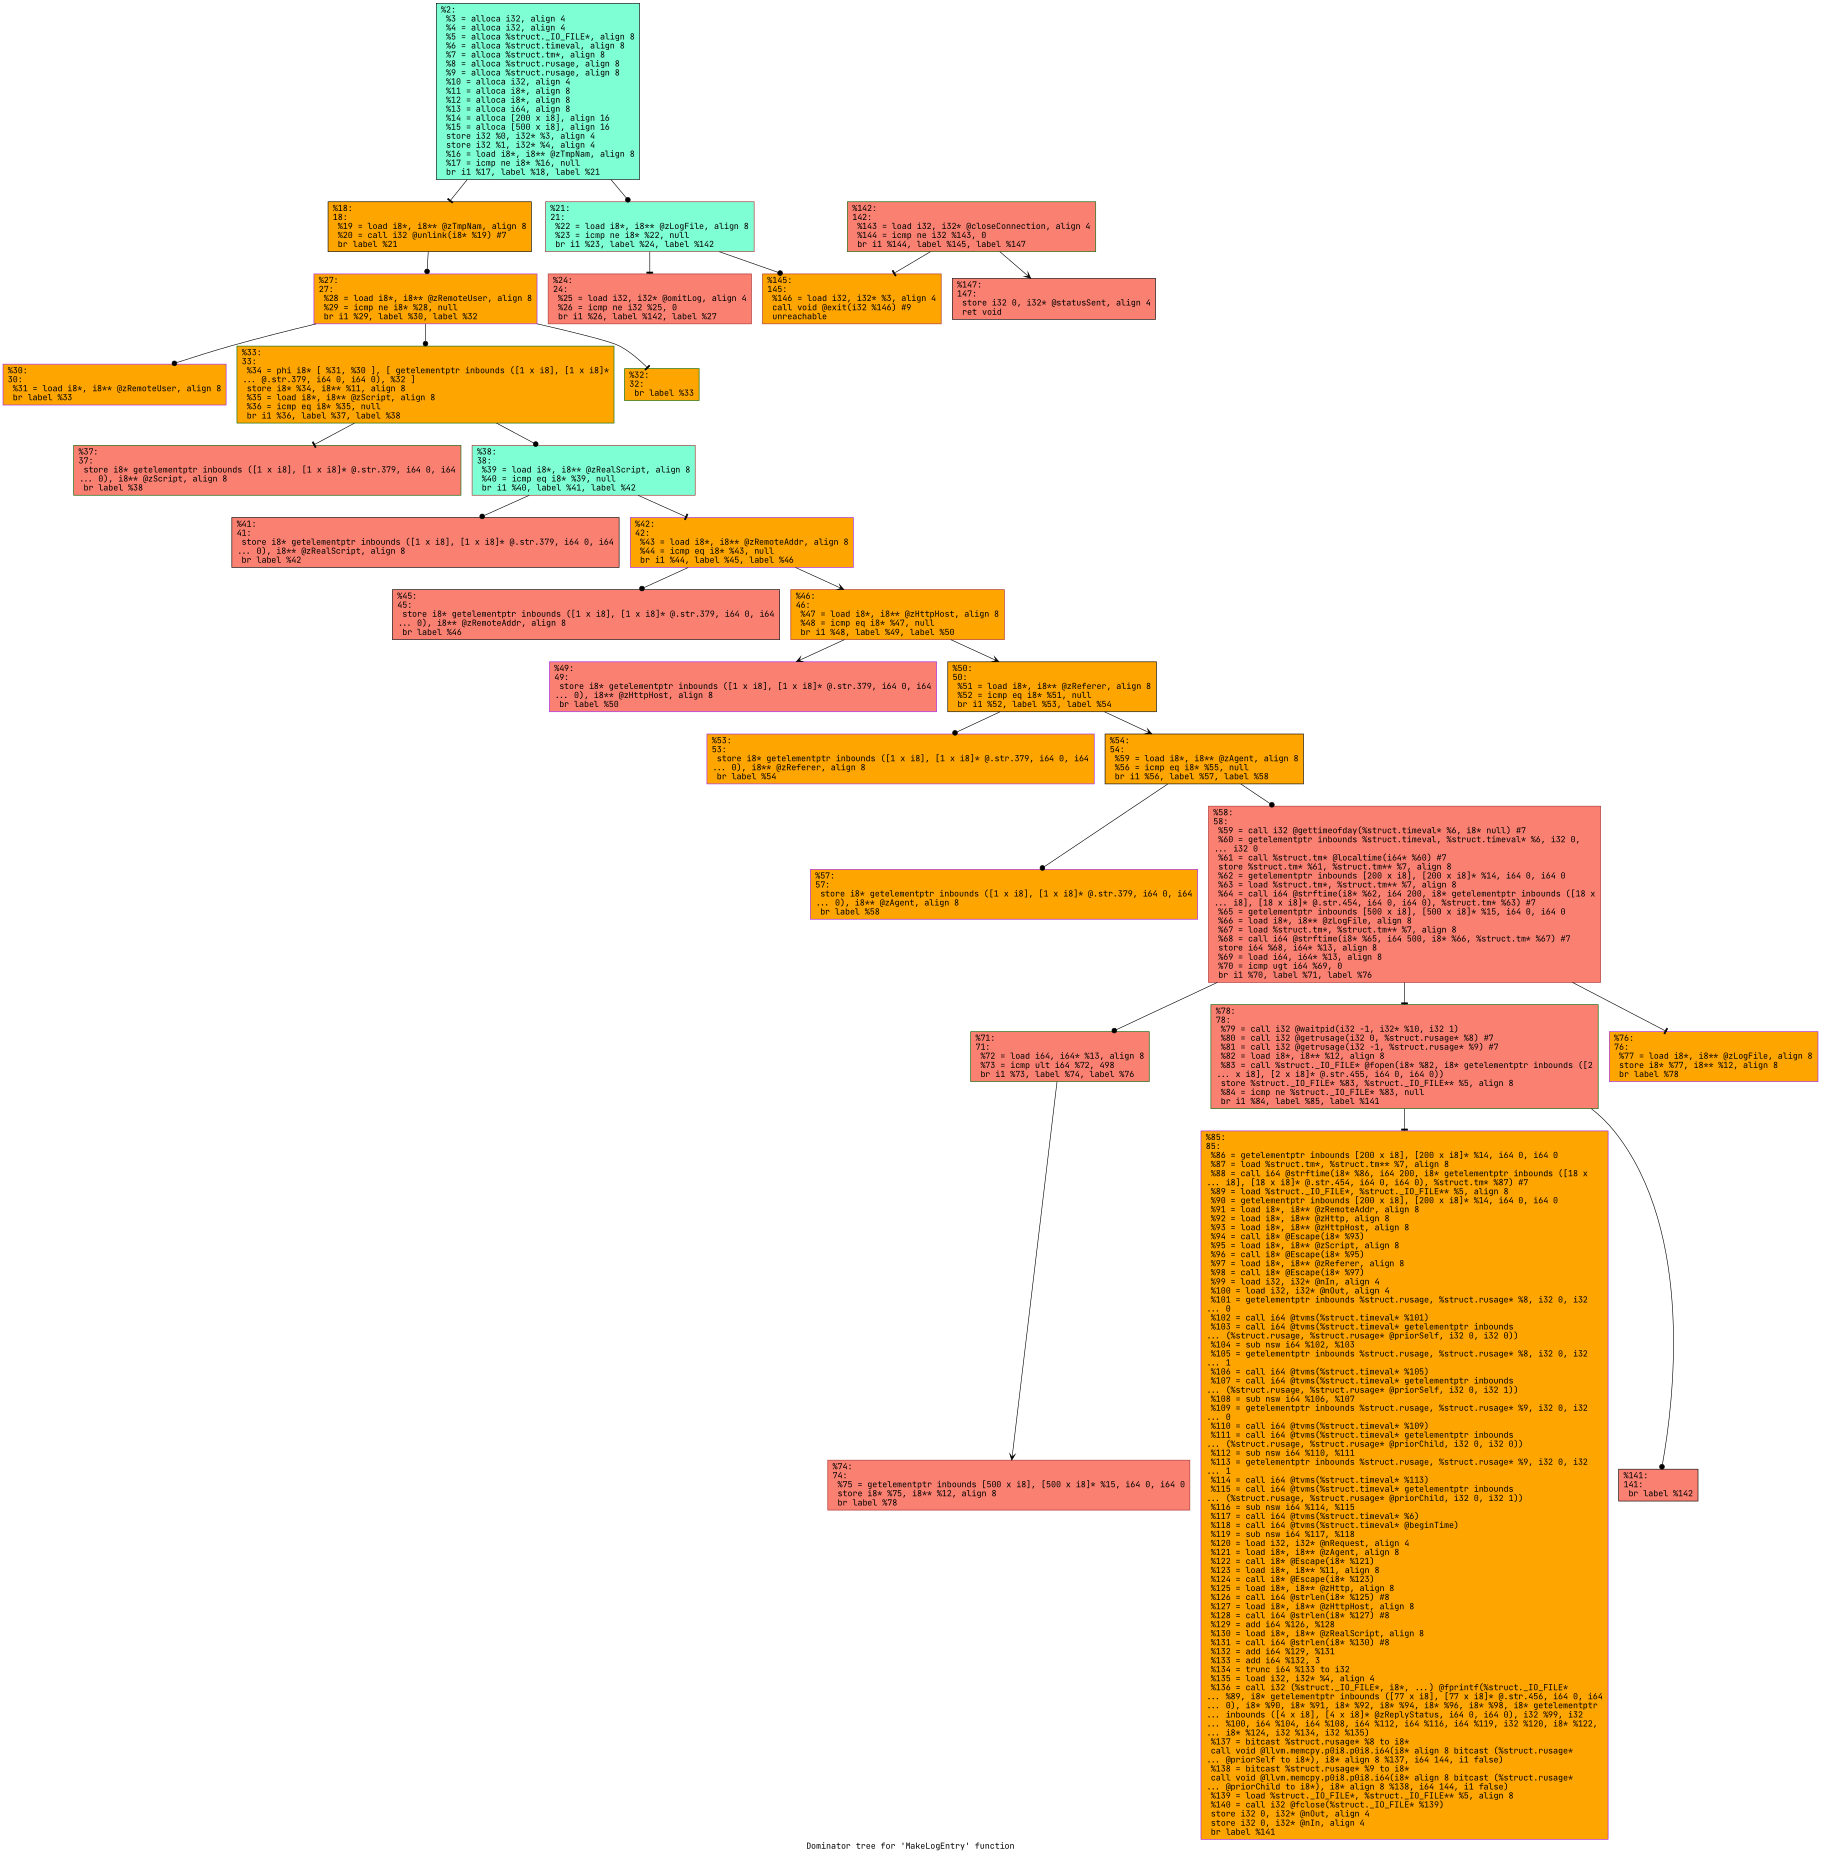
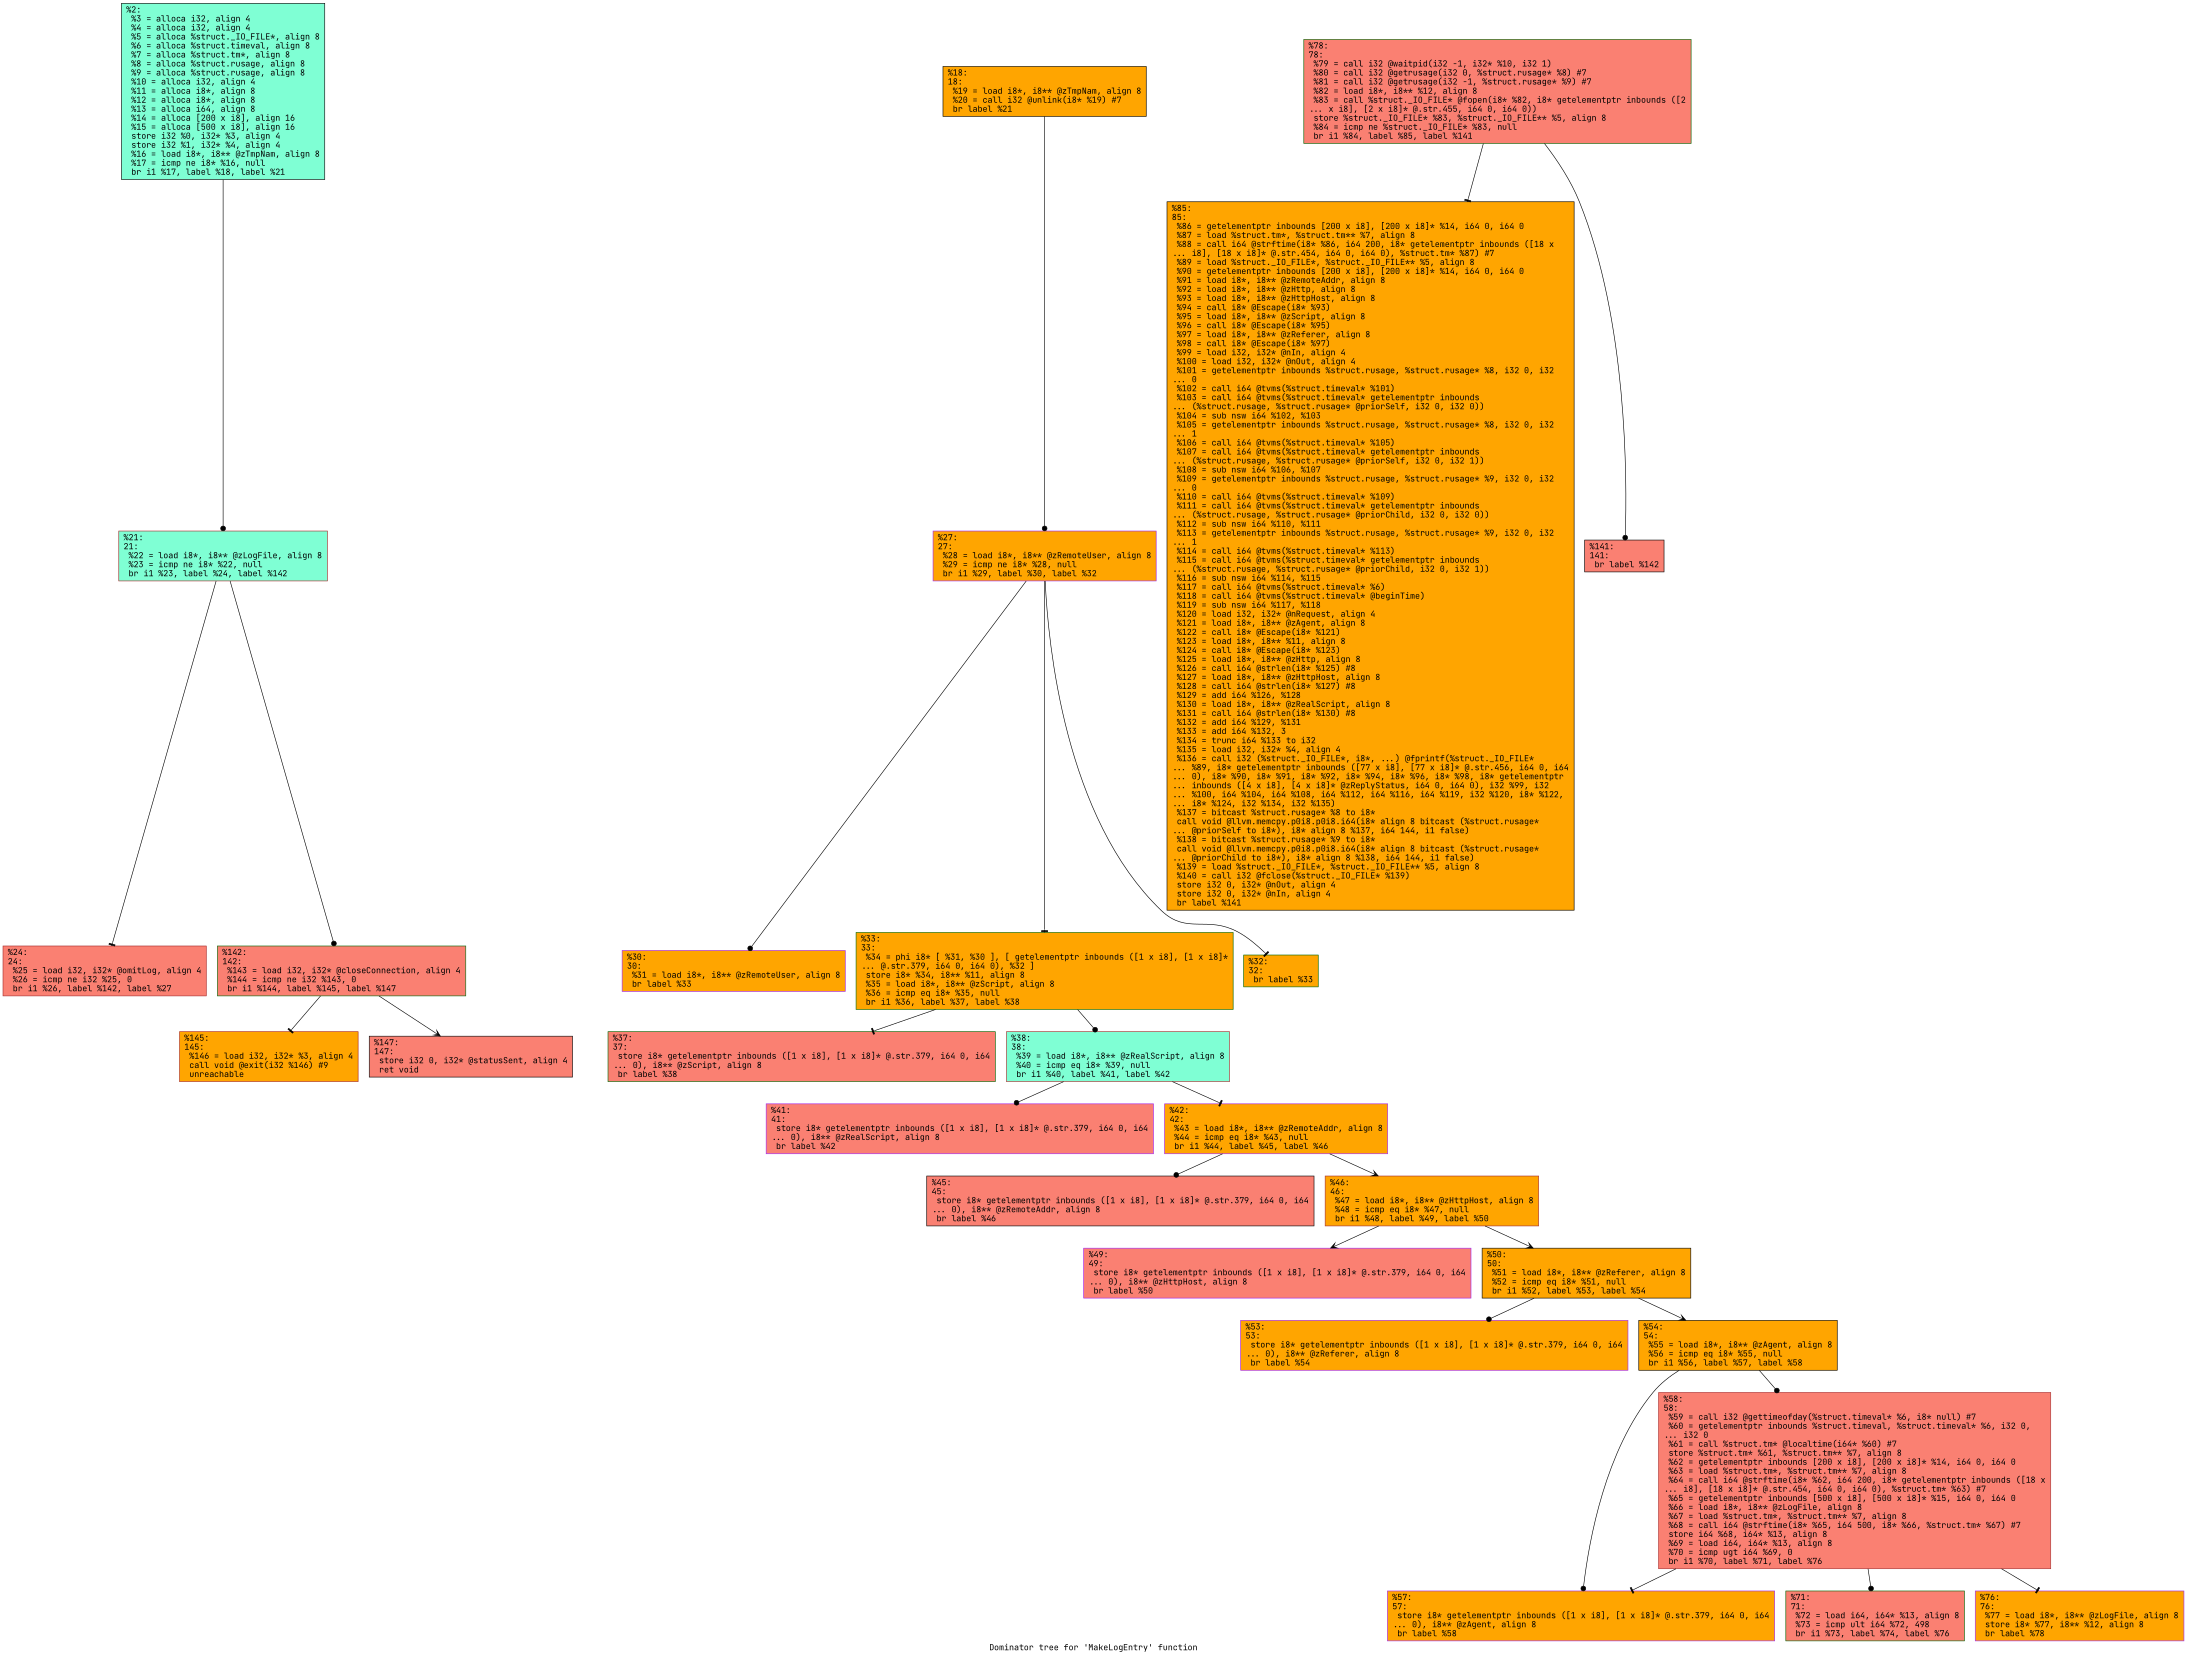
(459, 189) -> none
(749, 262) -> (282, 761)
(425, 333) -> (1045, 755)
(425, 542) -> (960, 1129)
(1204, 759) -> (1738, 1345)
(1405, 992) -> (1655, 1579)
(1009, 1485) -> none
(1405, 1485) -> (1371, 556)
